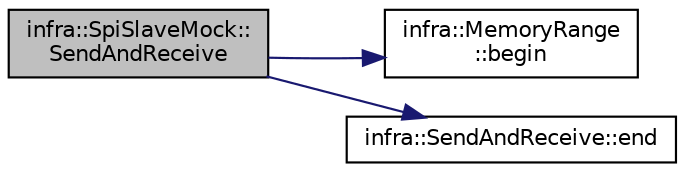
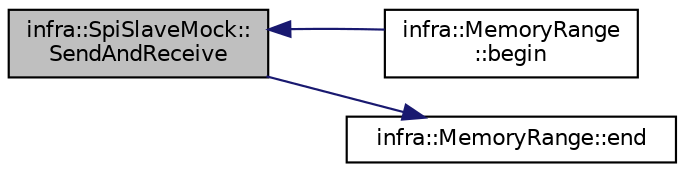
(315, 58) -> (338, 29)
(511, 140) -> (511, 140)
